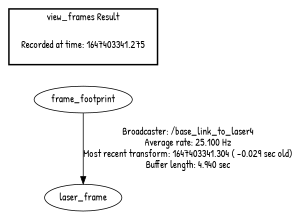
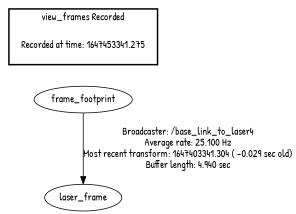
(83, 17) -> (83, 17)
(83, 45) -> (83, 45)
